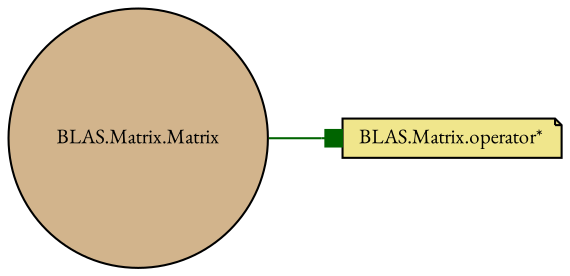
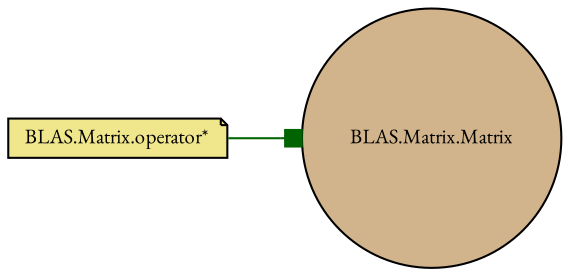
(295, 138) -> (255, 138)
